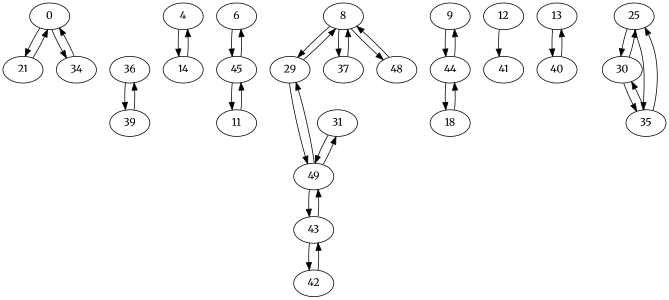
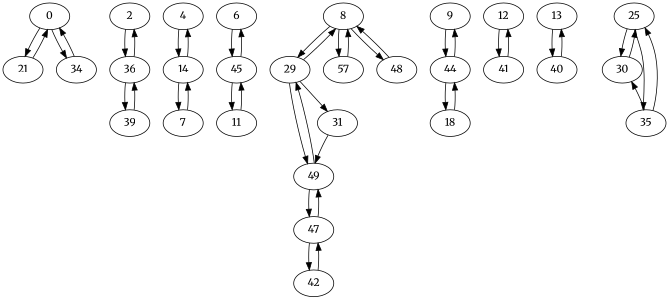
none -> (130, 16)
none -> (509, 47)
(343, 70) -> (343, 70)
(628, 94) -> none
none -> (183, 123)
(328, 154) -> (311, 94)
(314, 230) -> (314, 230)
